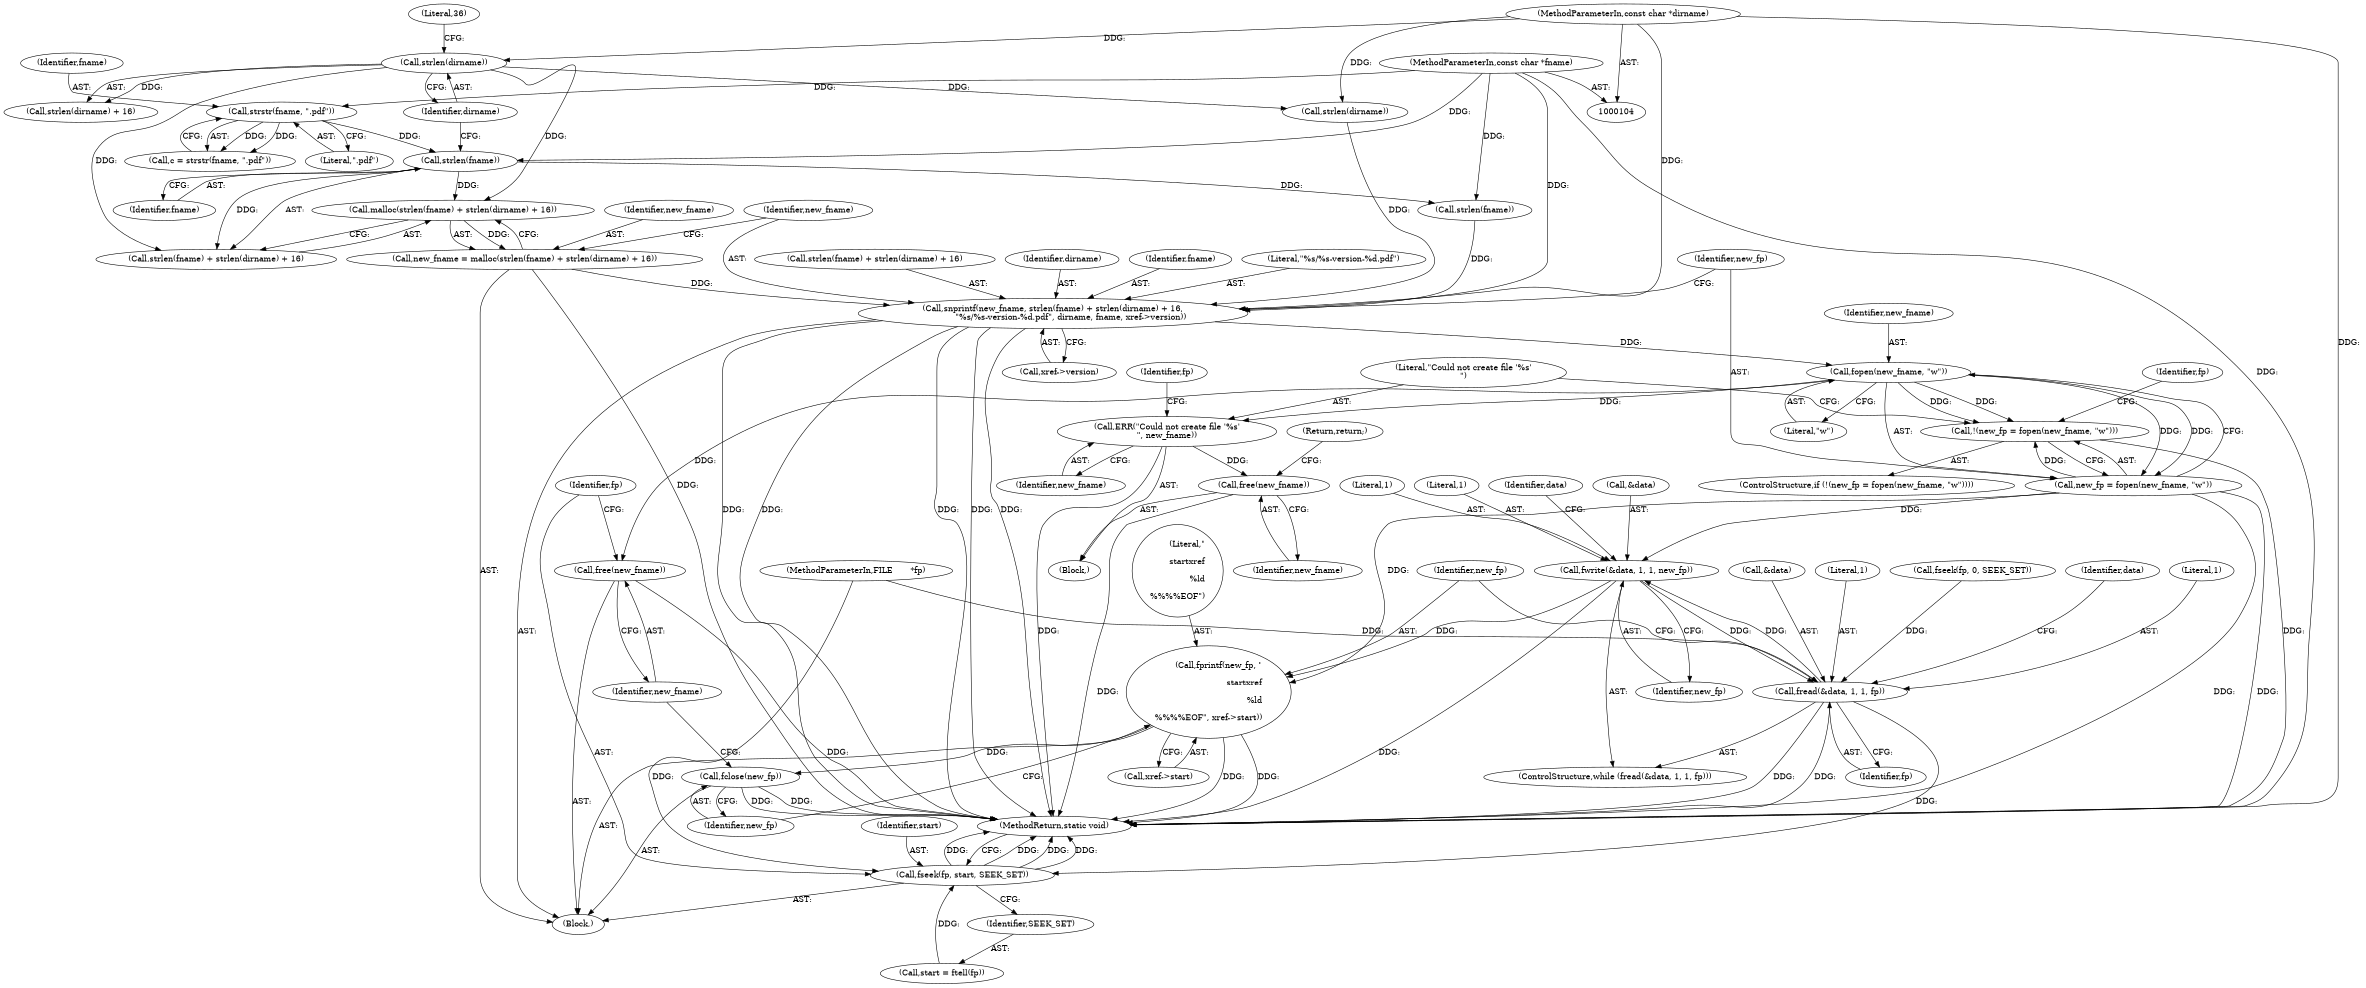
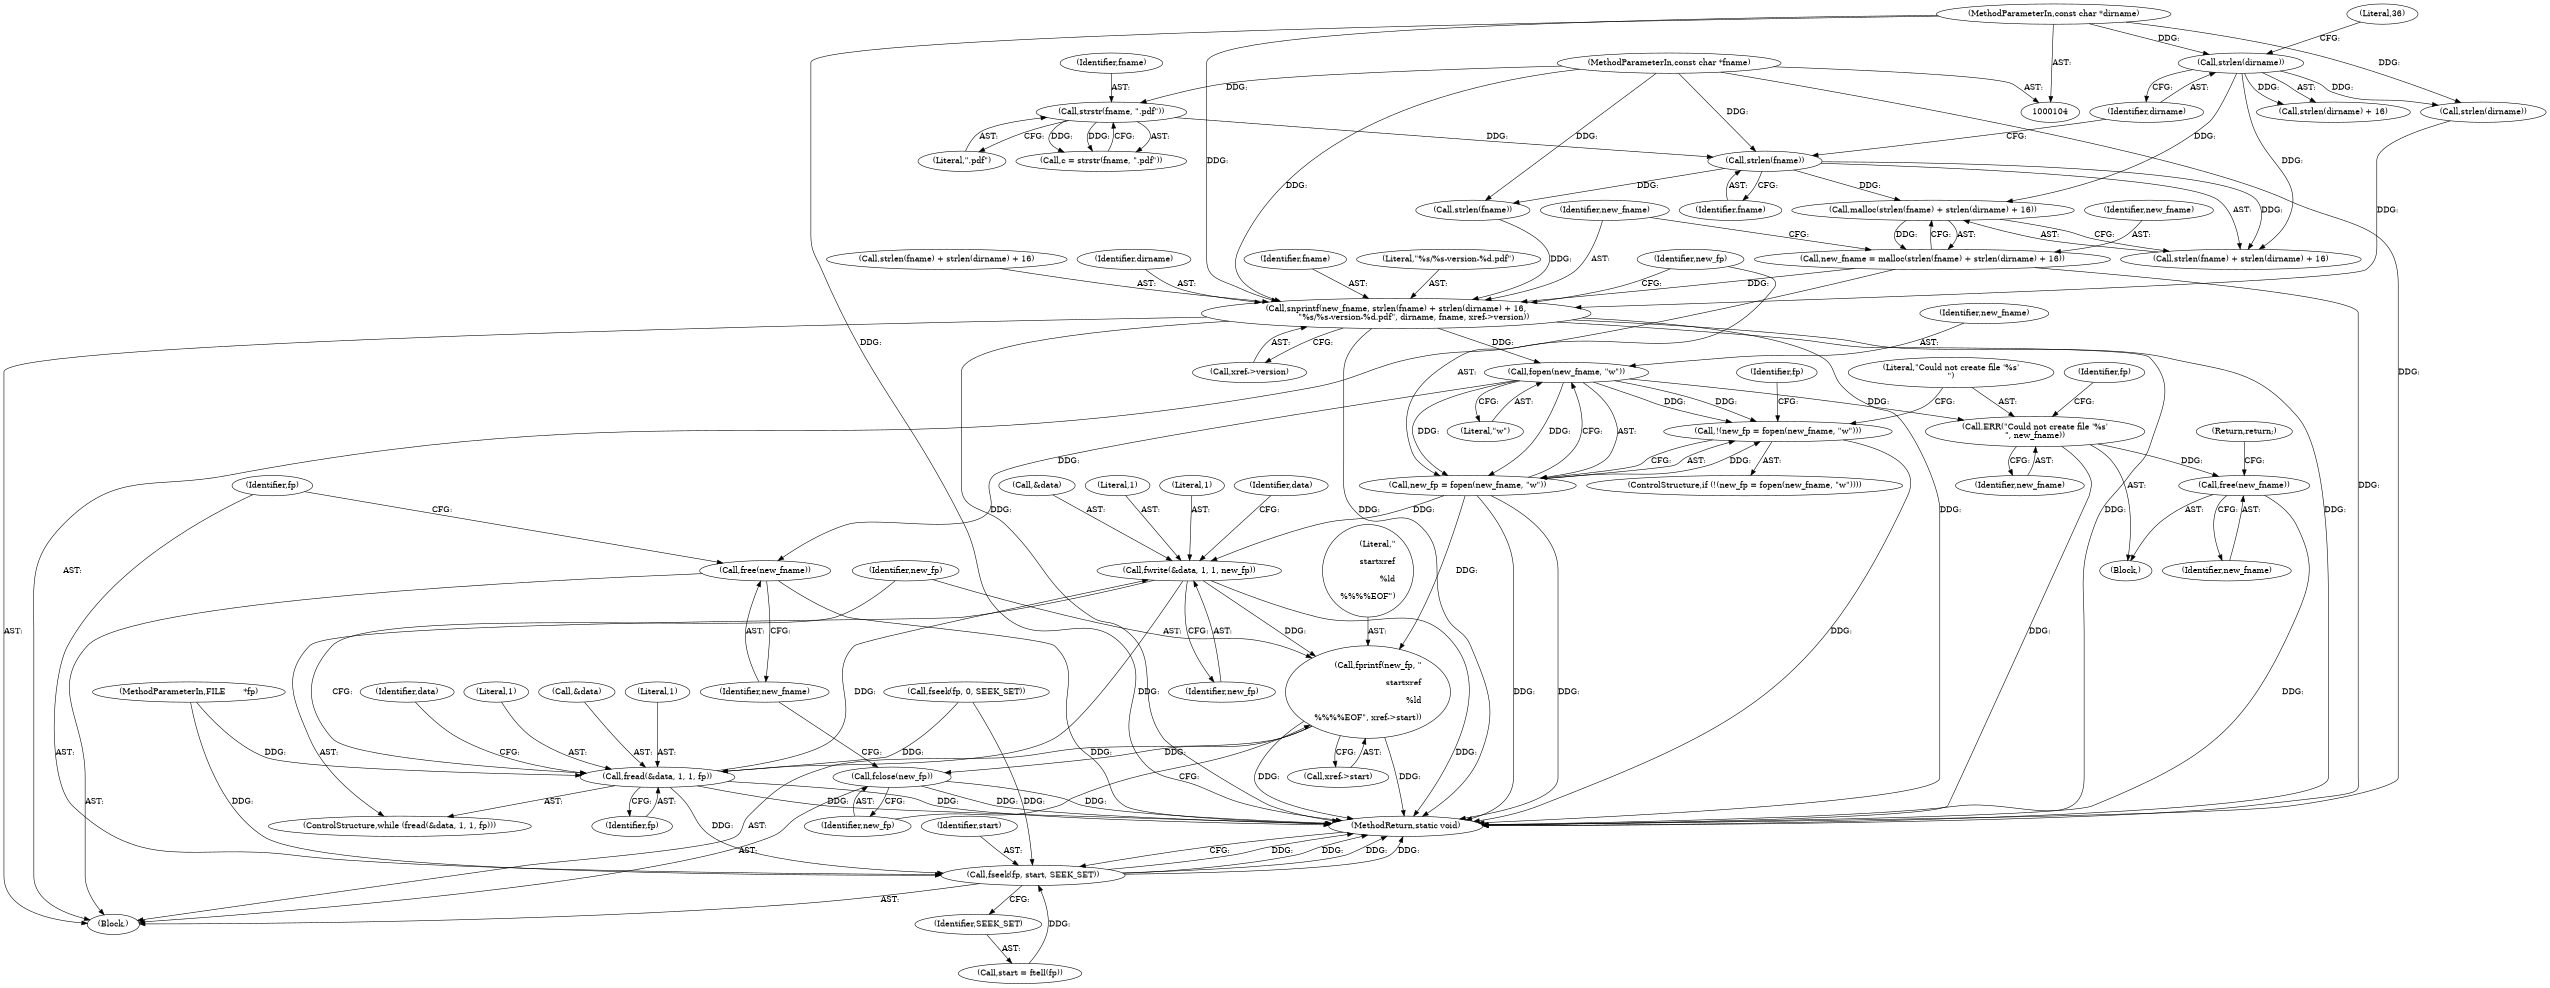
none -> (1013, 777)
